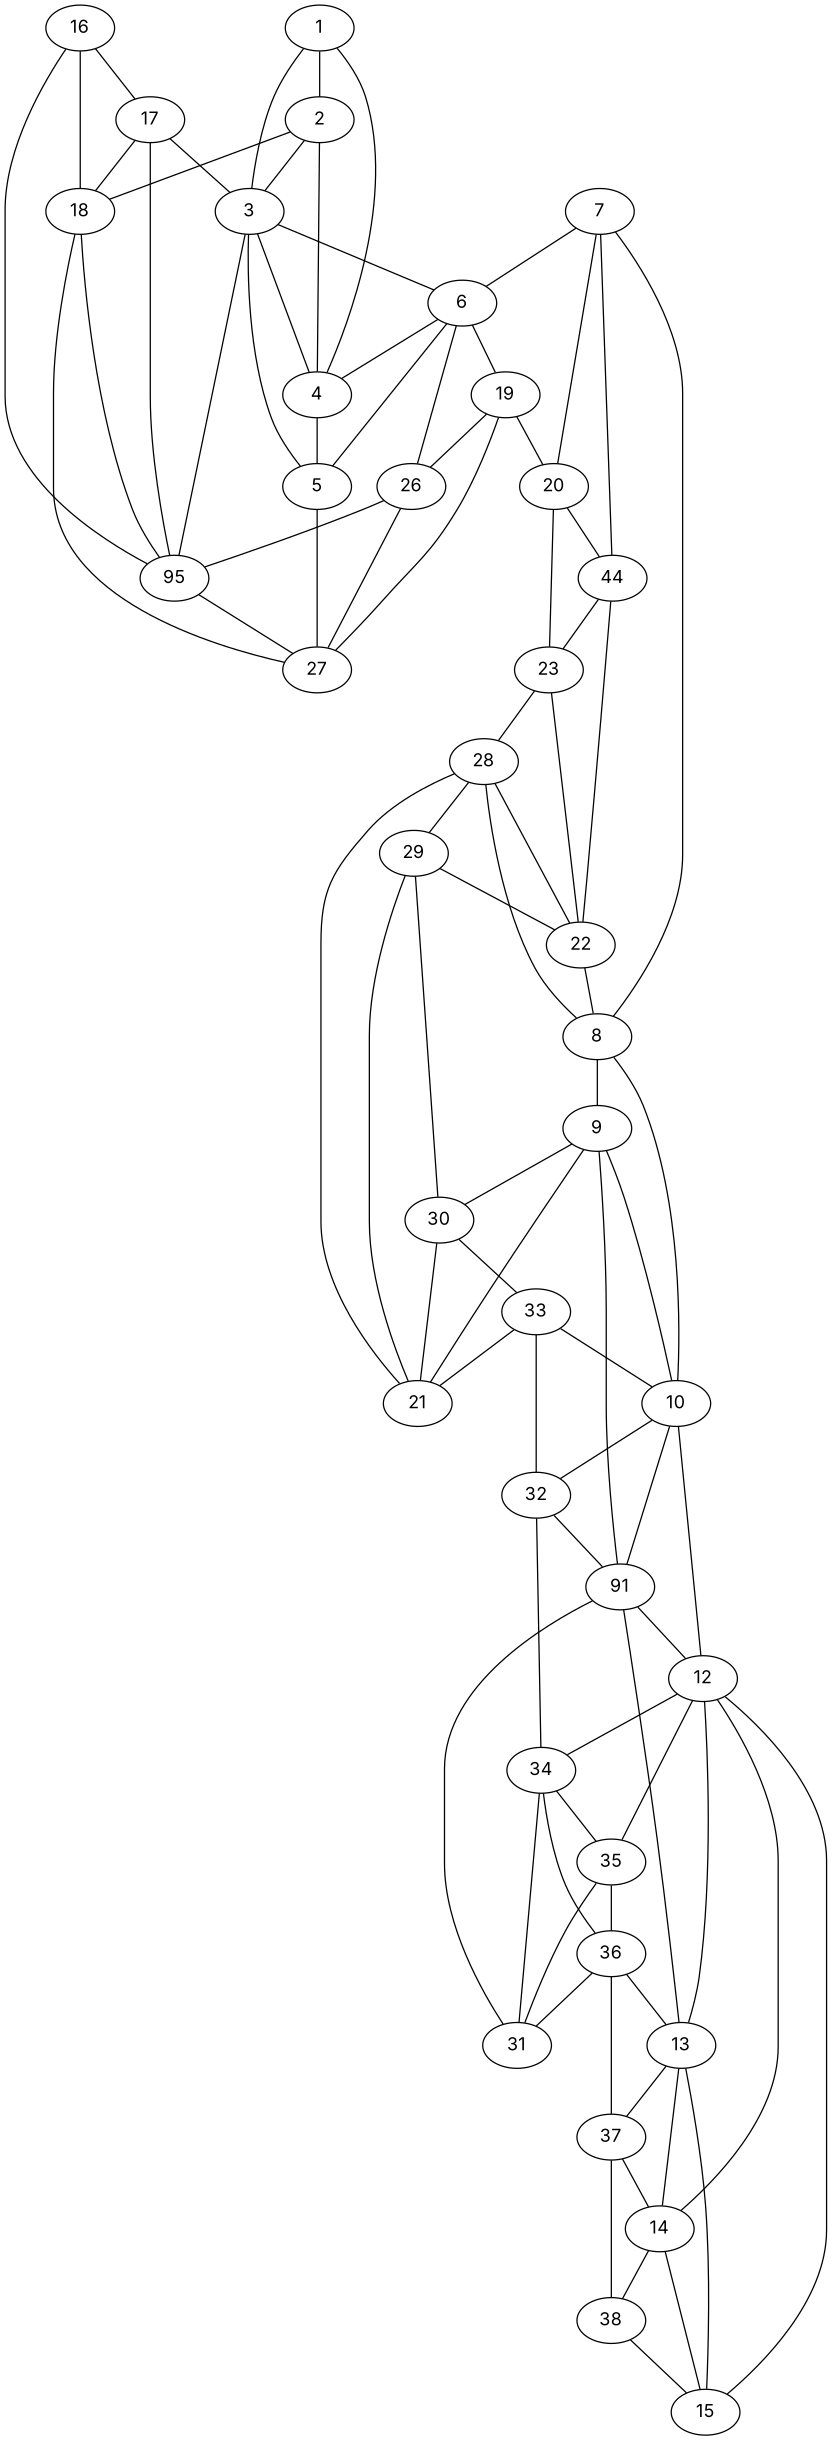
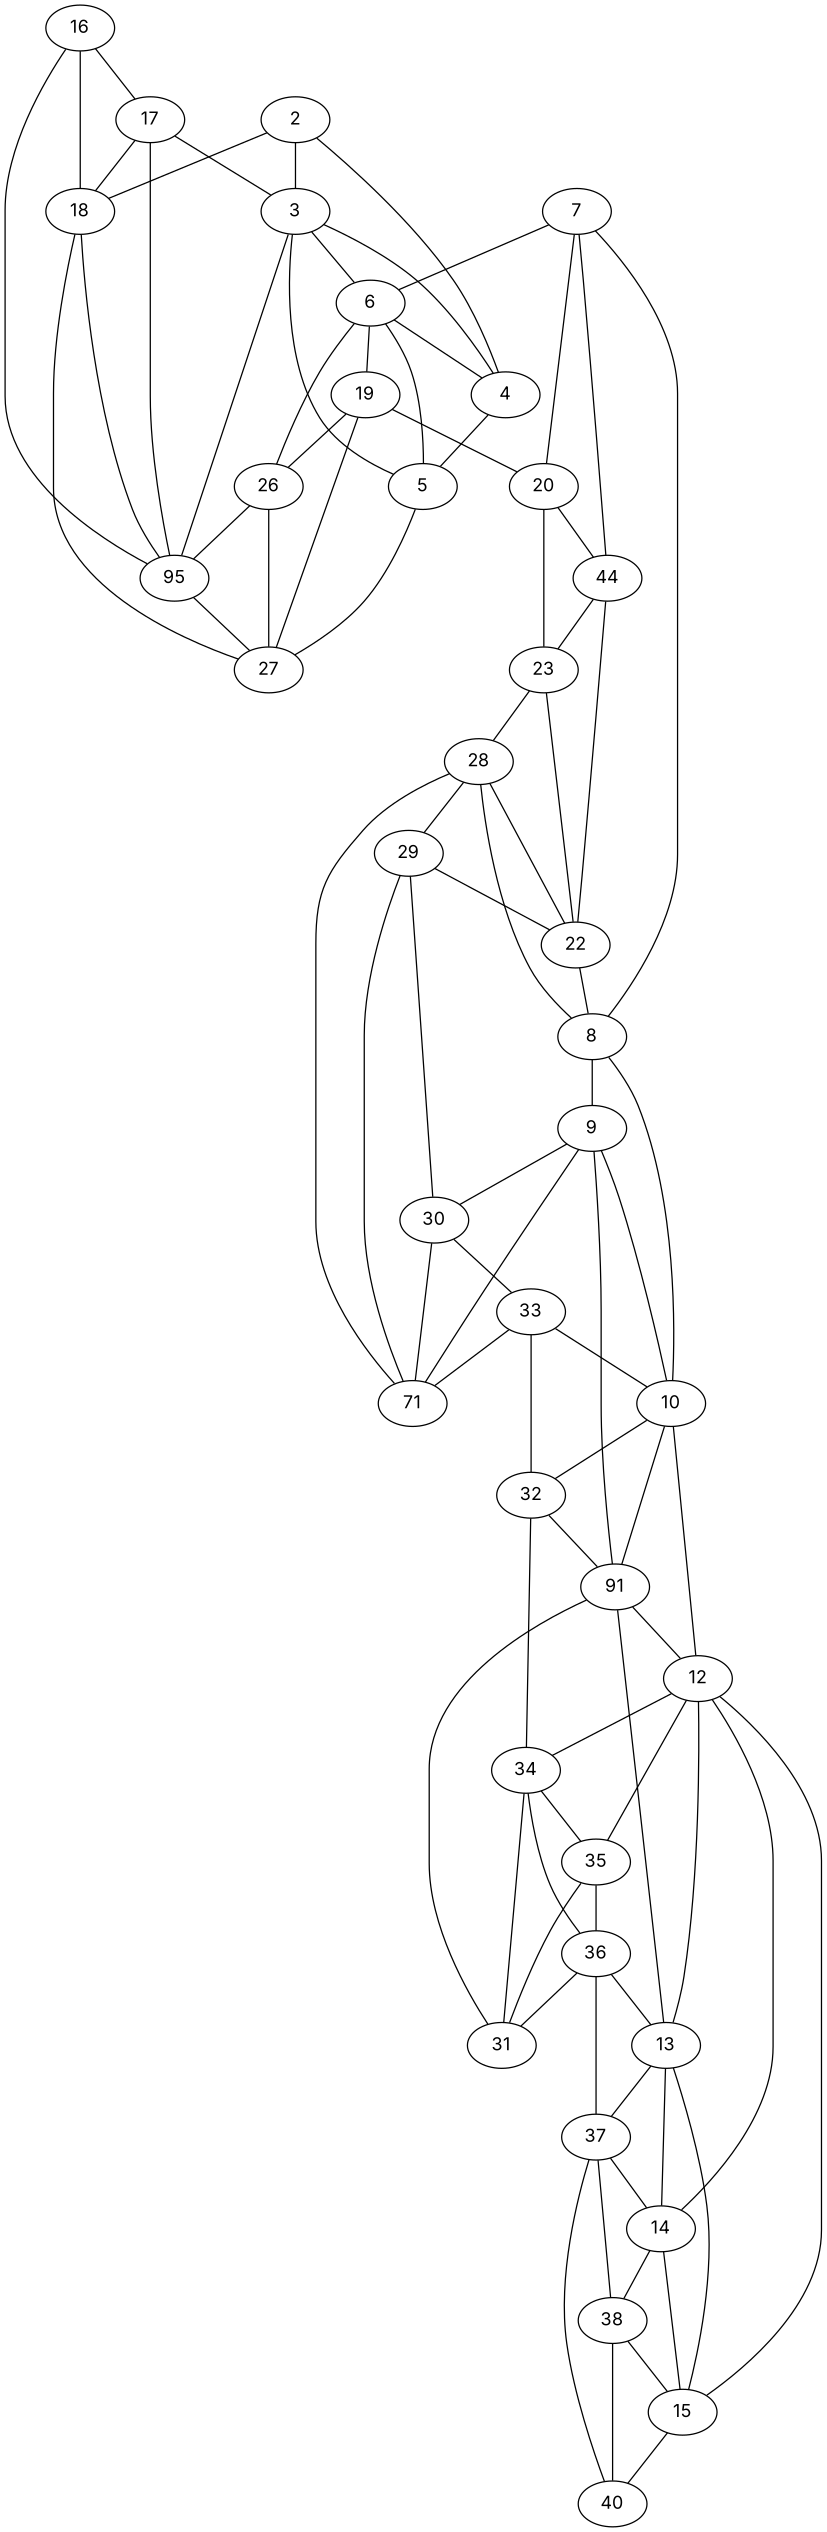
(320, 28) -> none
(418, 1404) -> (413, 1404)
none -> (613, 2504)
